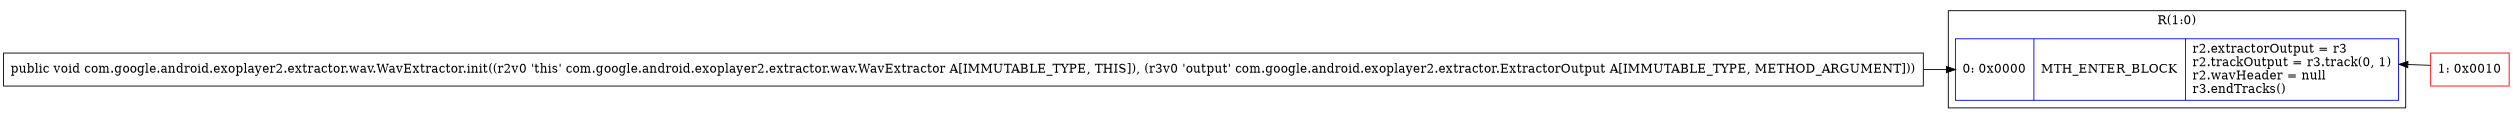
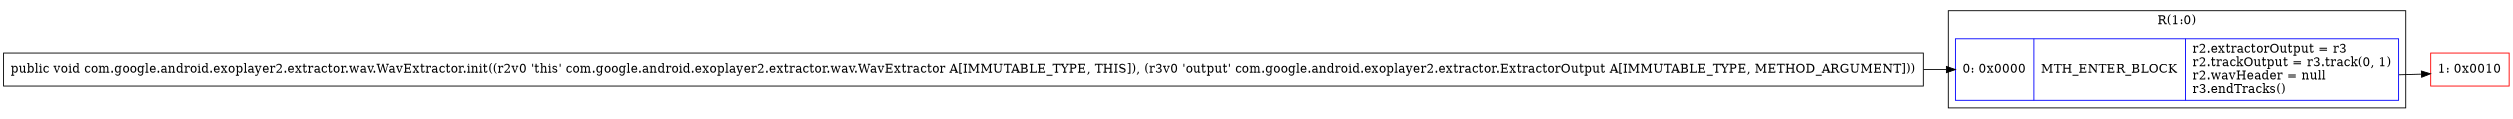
(2419, 65) -> (2411, 74)
